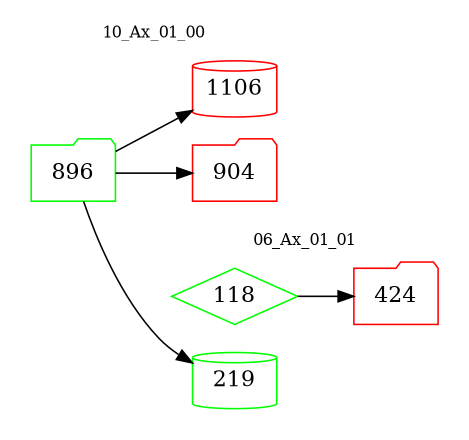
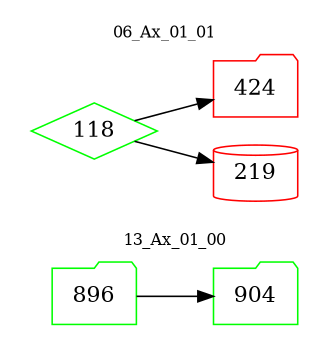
(154, 34) -> (175, 241)
(235, 89) -> none
(235, 173) -> (256, 296)
(121, 285) -> (166, 150)
(235, 381) -> (256, 173)
